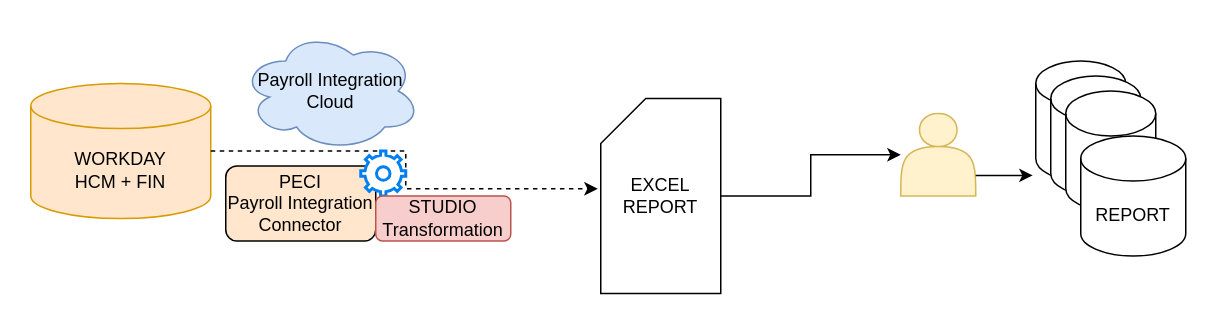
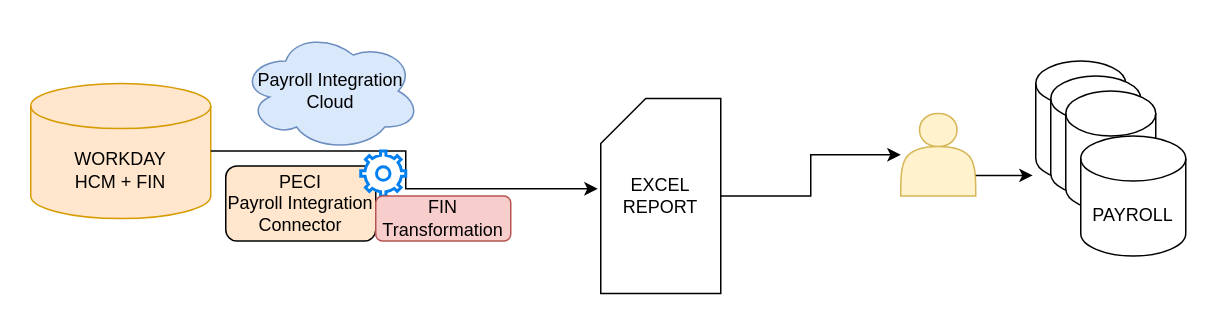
(406, 164) -> (406, 164)
(1133, 215) -> (1133, 215)
(443, 218) -> (443, 218)
